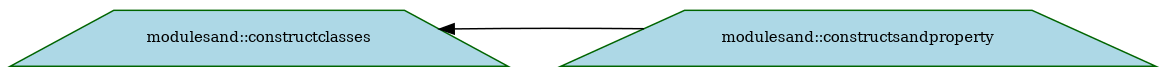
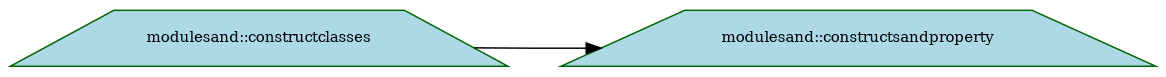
(549, 28) -> (530, 48)
